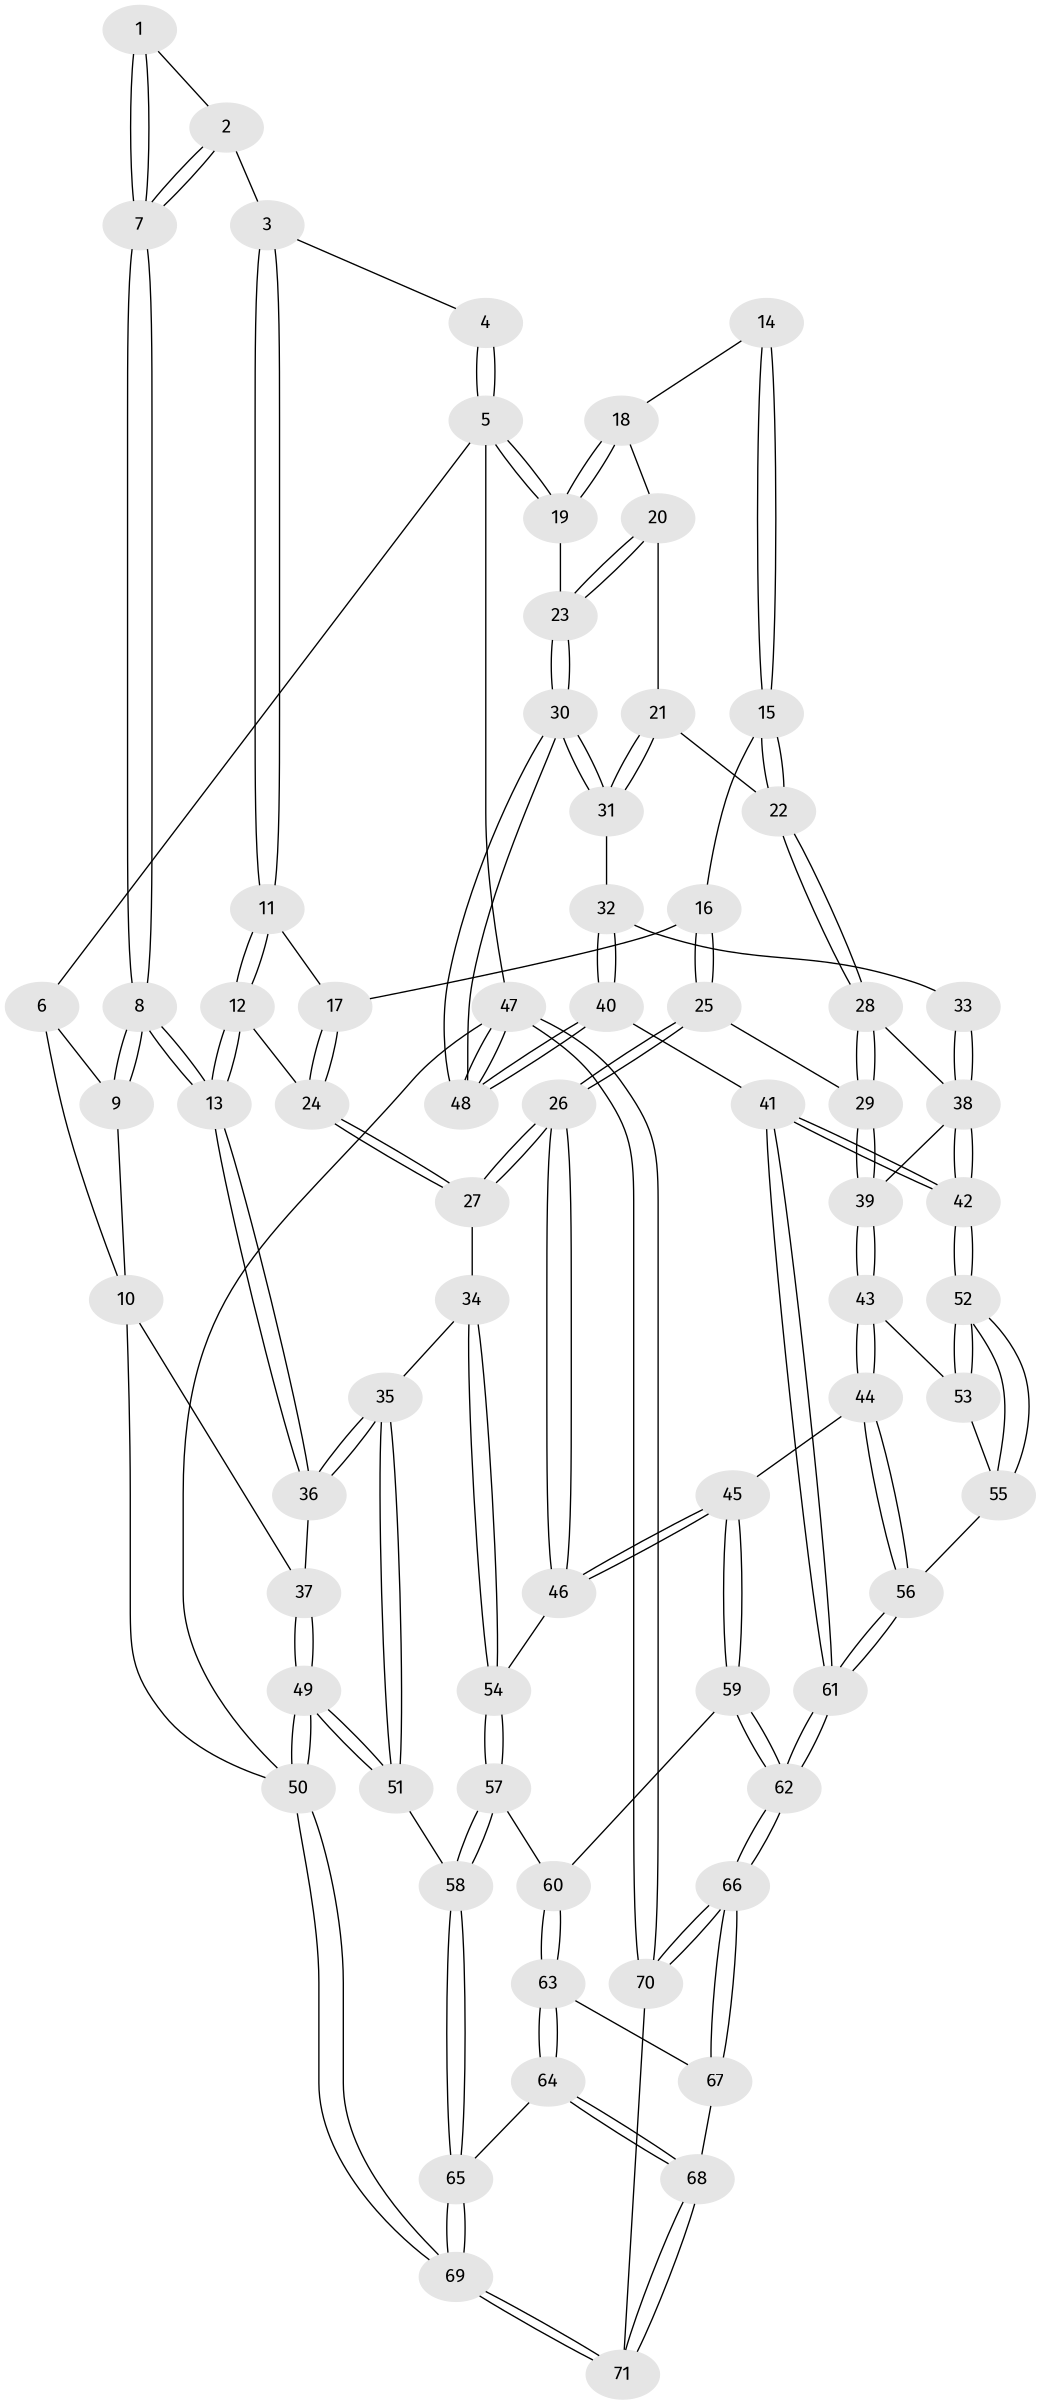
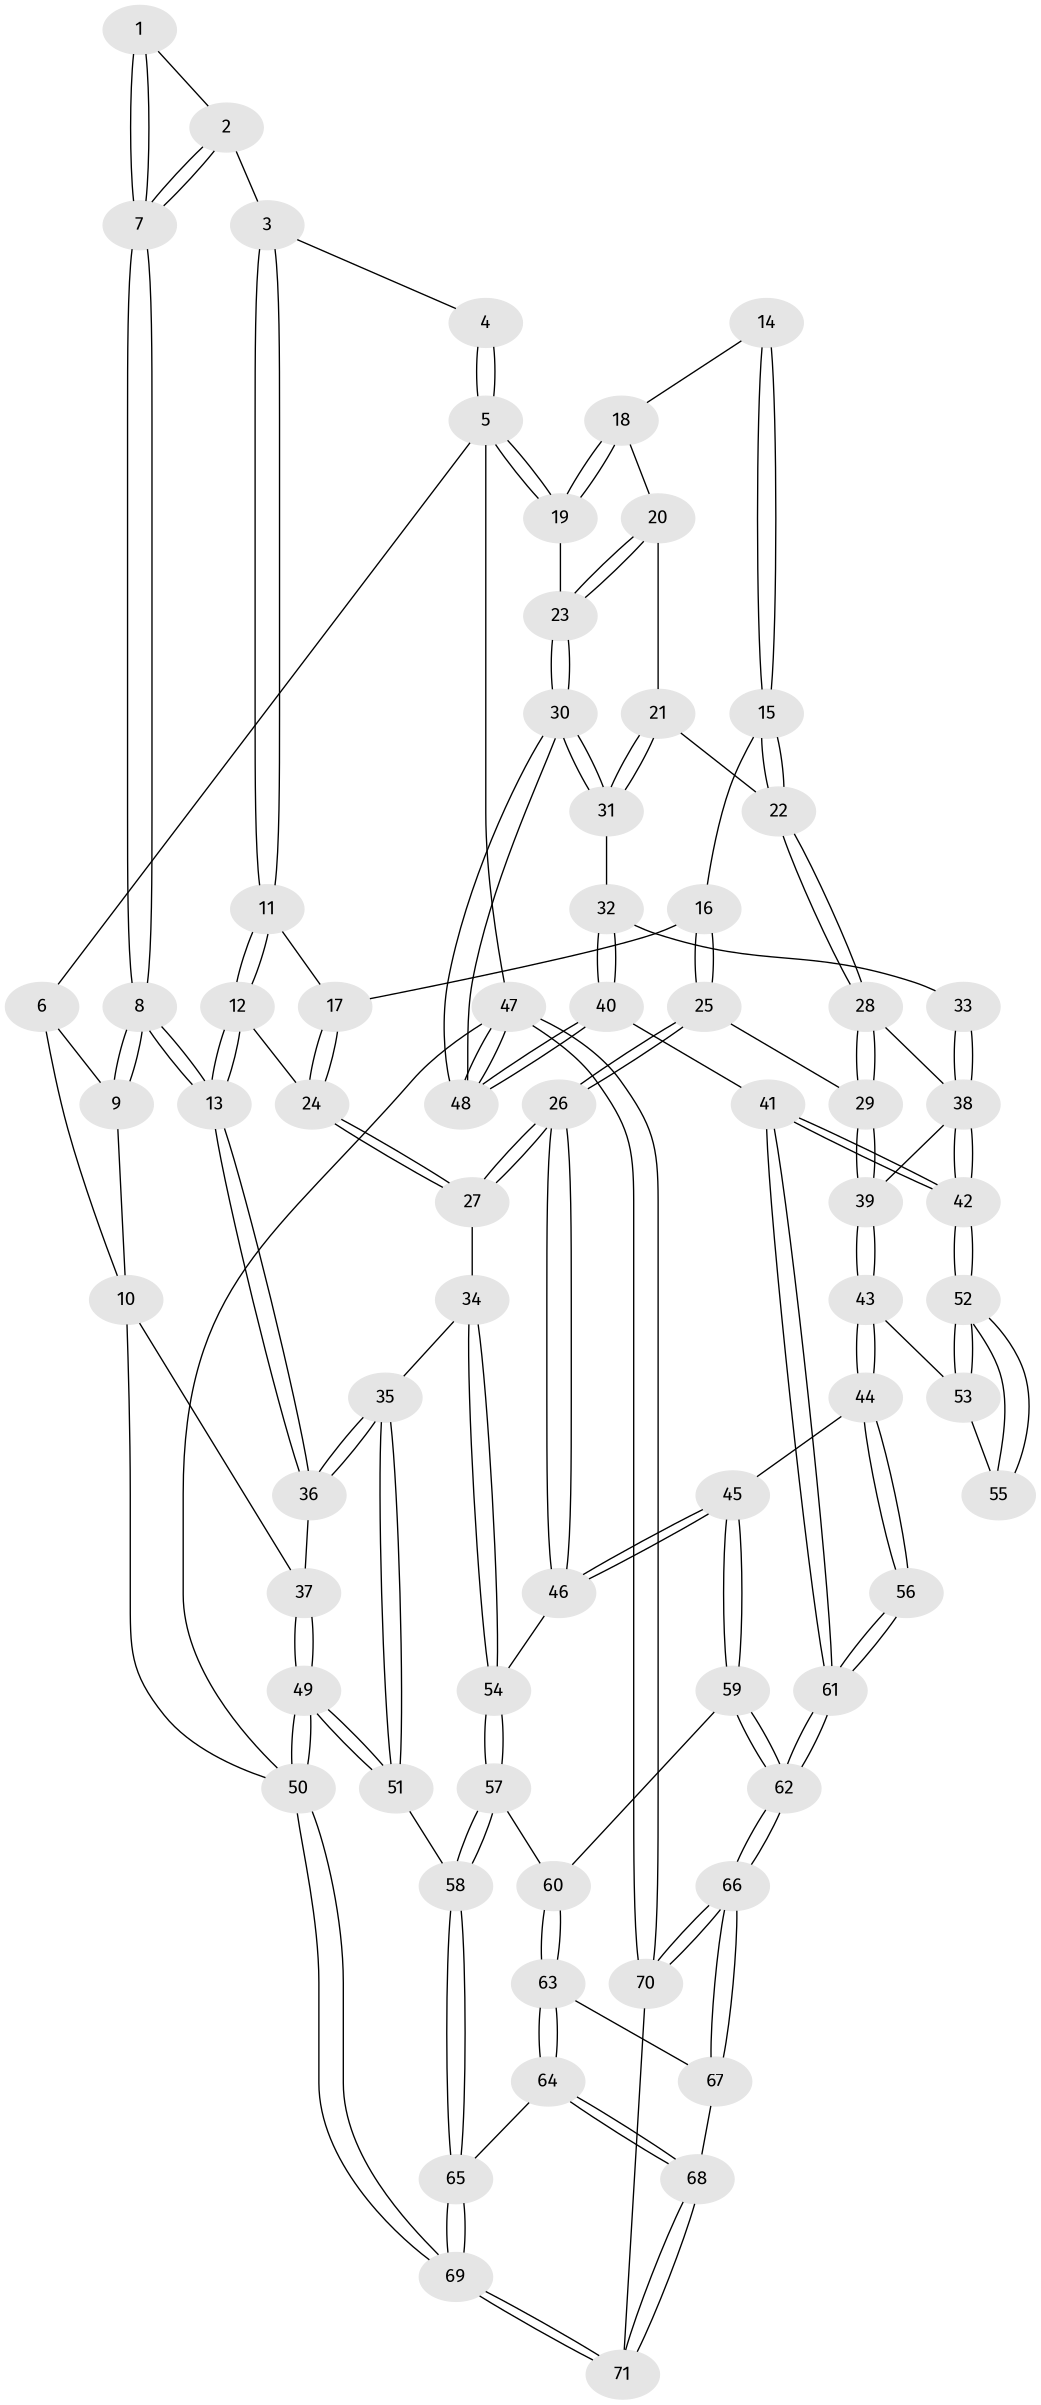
(953, 1544) -> none
